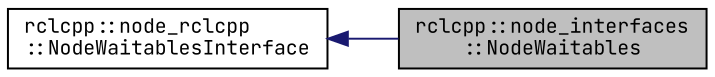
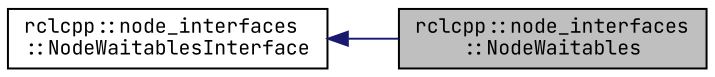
(168, 39) -> (168, 39)
